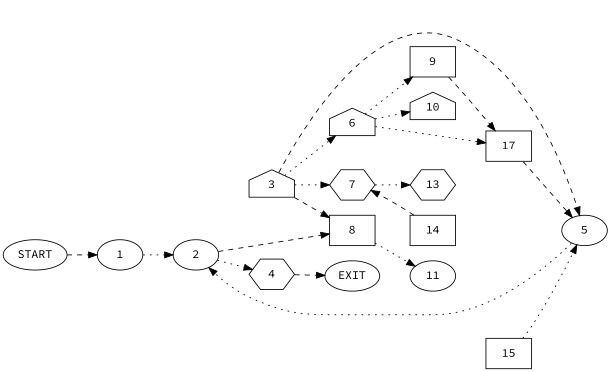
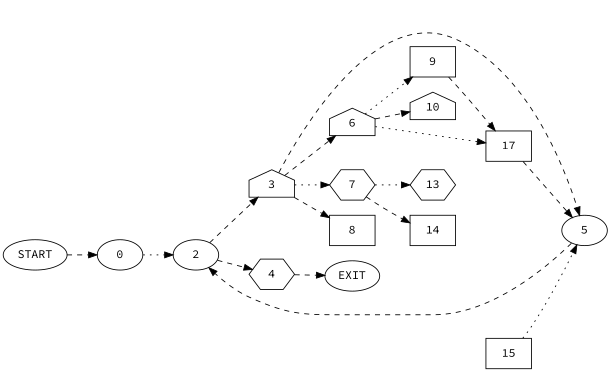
(388, 116) -> (388, 116)
(307, 158) -> (307, 158)
(397, 204) -> (384, 208)
(270, 243) -> (231, 223)
(120, 255) -> (120, 255)
(231, 264) -> (231, 264)
(433, 276) -> none
(399, 315) -> (399, 315)
